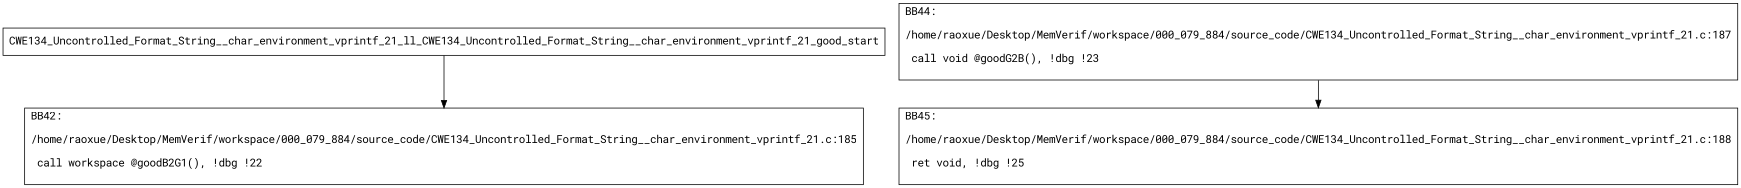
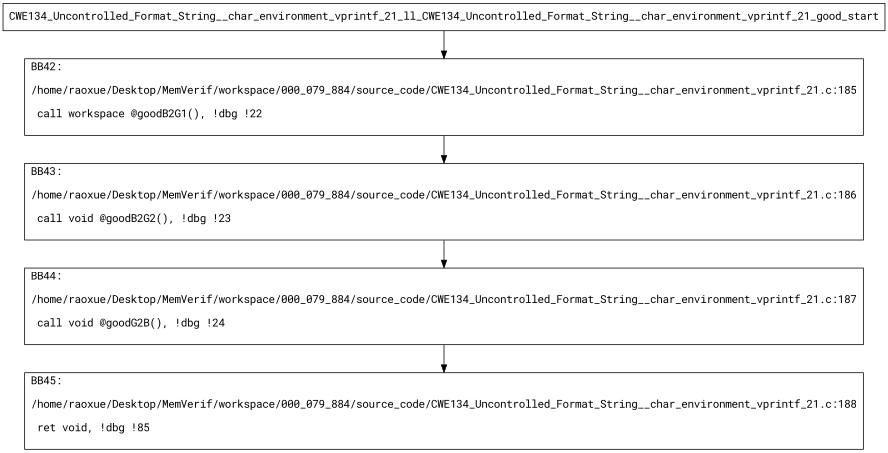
(1002, 59) -> (128, 323)
(965, 163) -> (90, 428)
none -> (444, 202)
